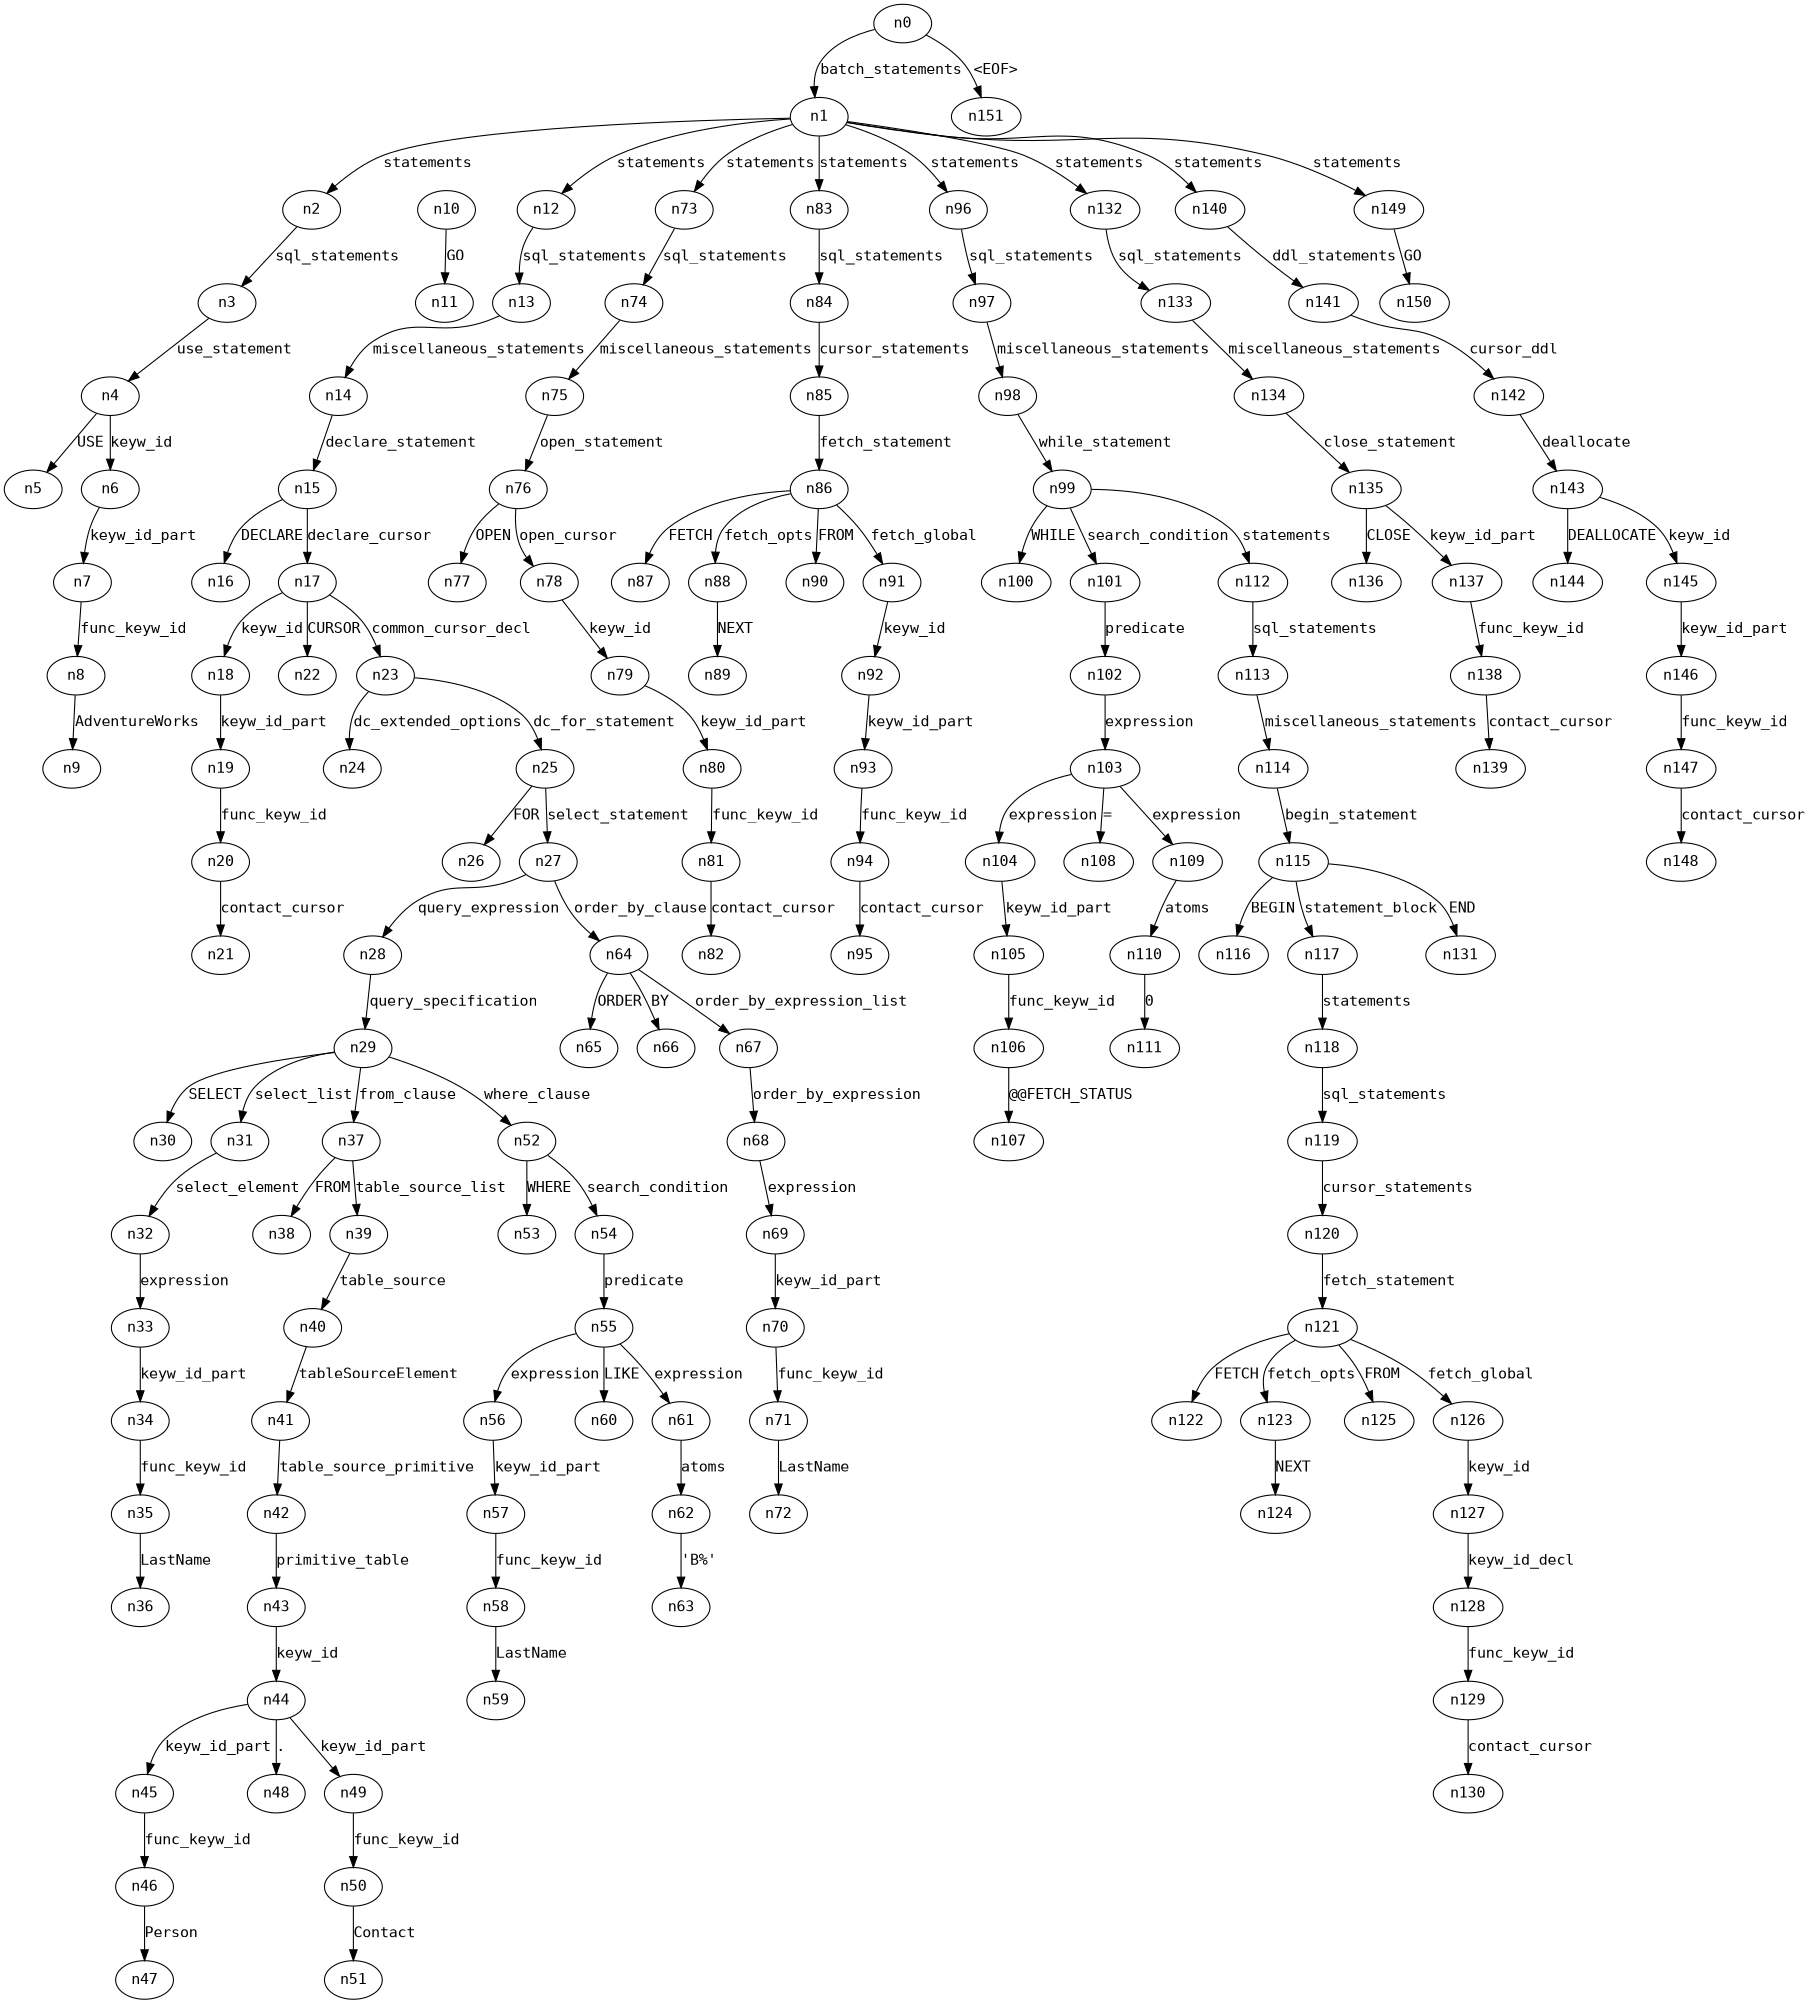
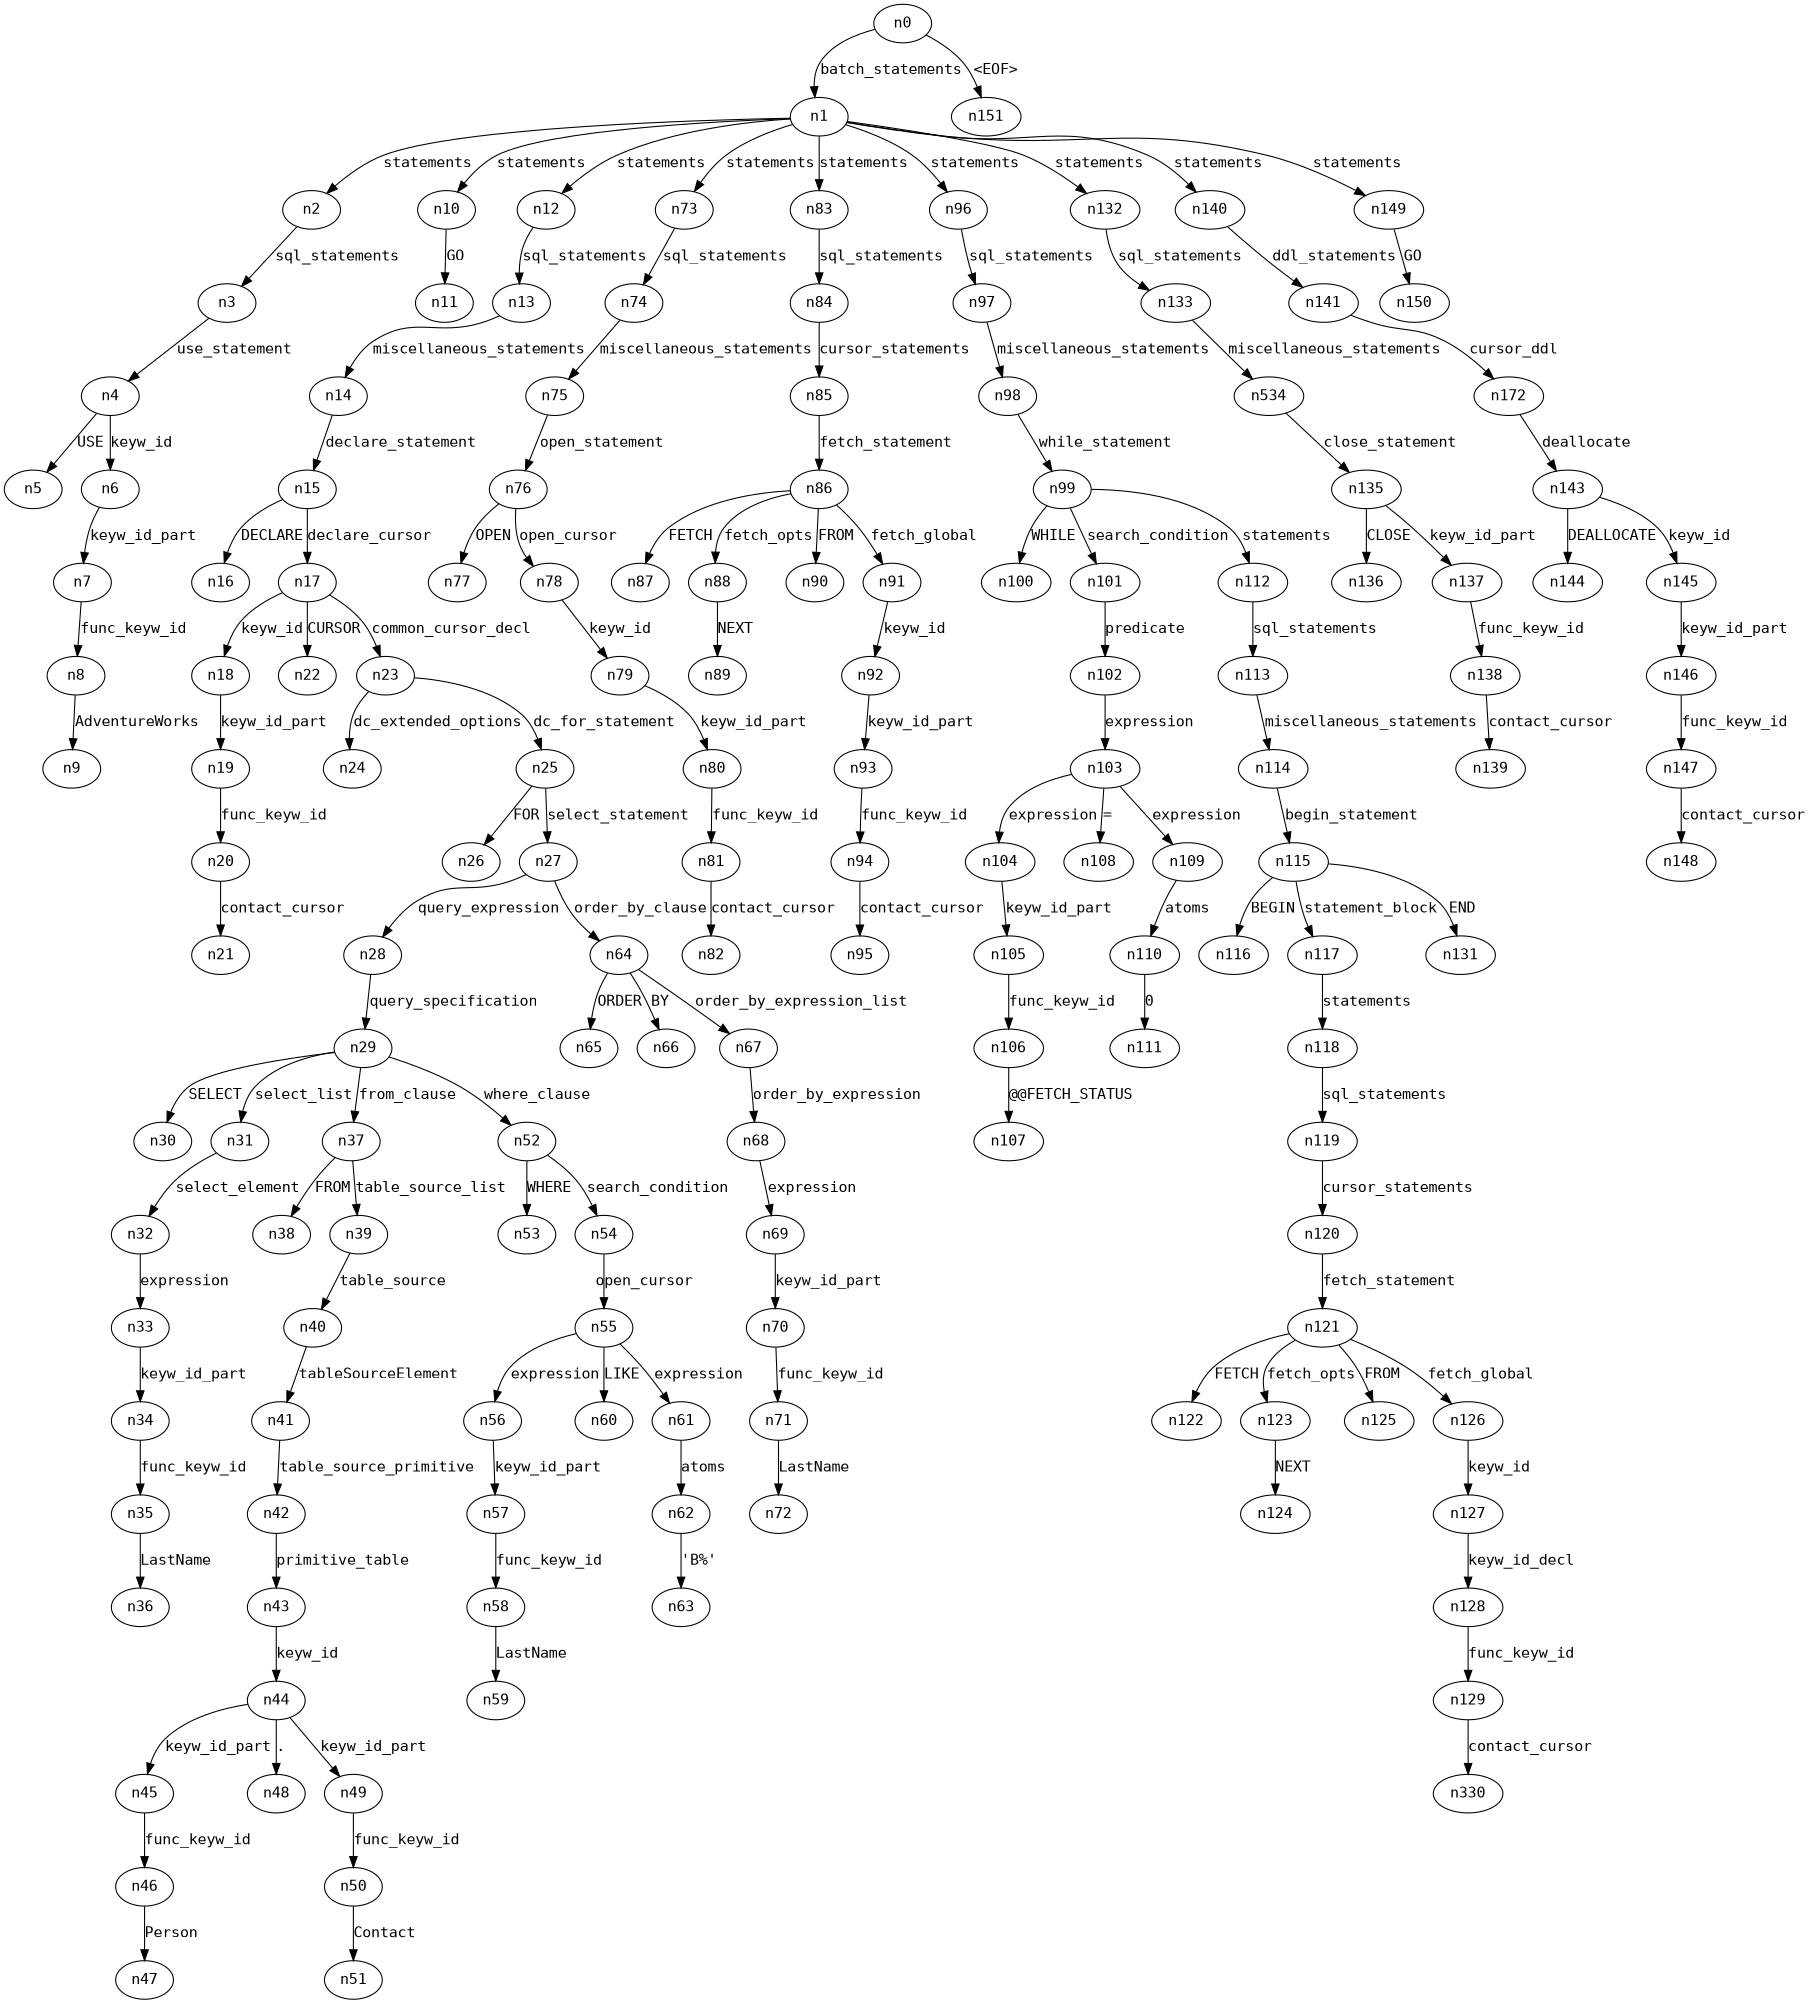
none -> (604, 132)
(1269, 396) -> (1269, 396)
(1509, 396) -> (1509, 396)
(644, 1281) -> (644, 1281)
(1468, 1794) -> (1468, 1794)
